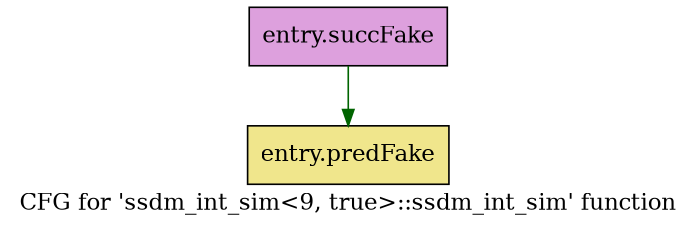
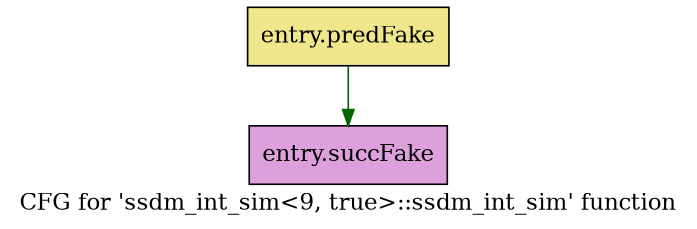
(348, 88) -> (348, 88)
